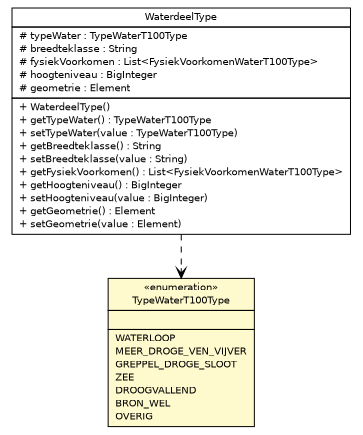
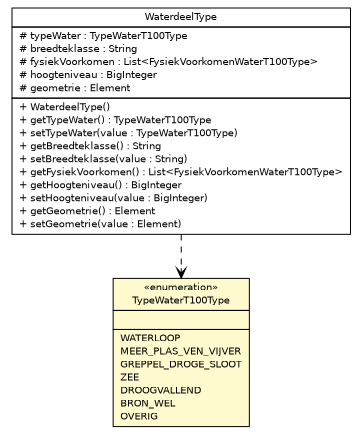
(181, 351) -> (181, 351)
